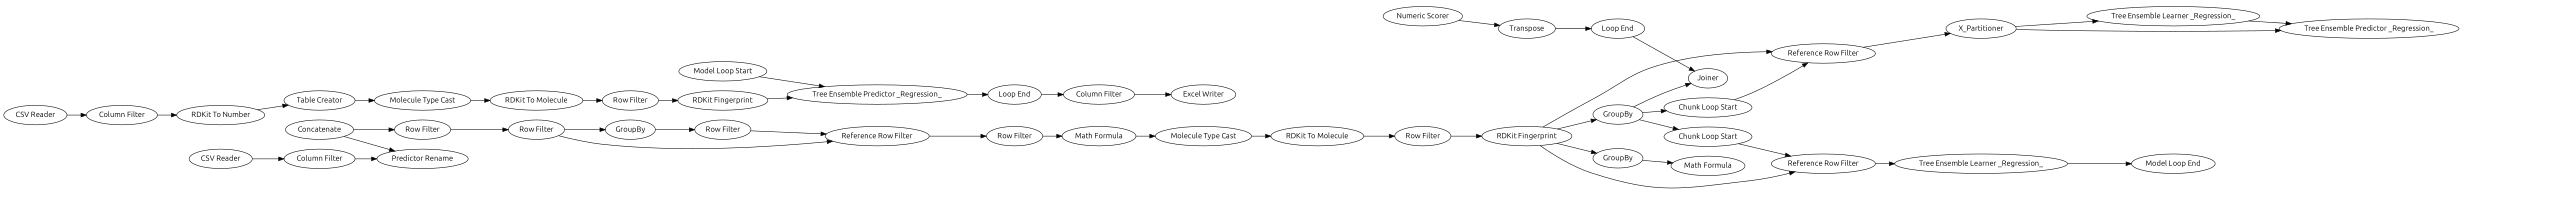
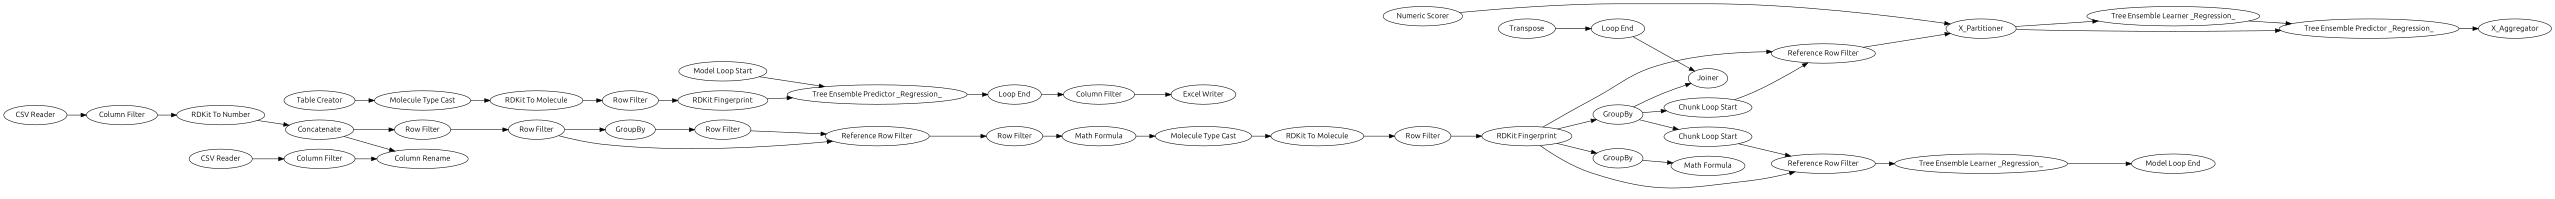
(1477, 23) -> (1702, 4)
none -> (2515, 29)
(270, 108) -> (270, 122)
(423, 159) -> (423, 159)
